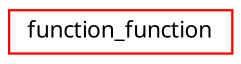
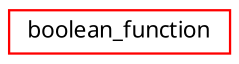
(121, 32) -> (120, 32)
